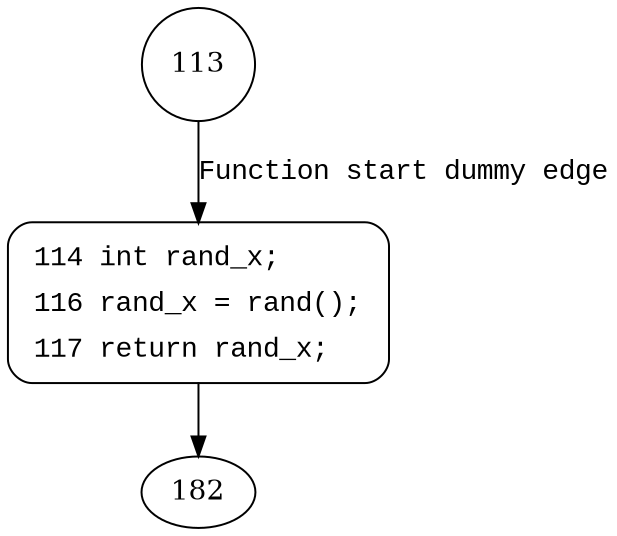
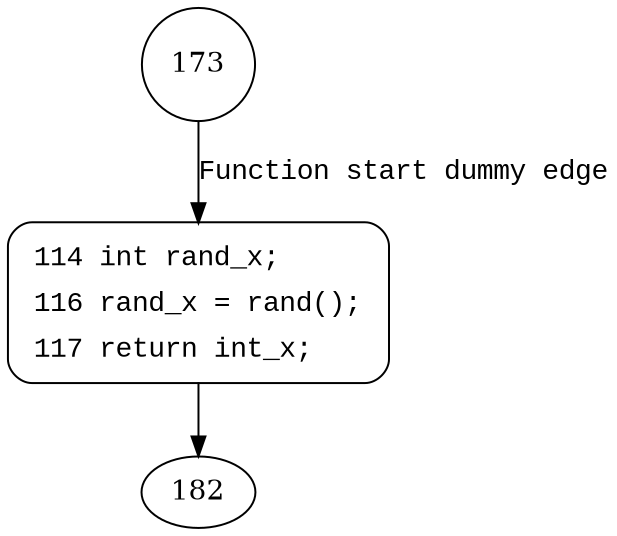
(198, 65) -> (198, 65)
(214, 348) -> (206, 348)
